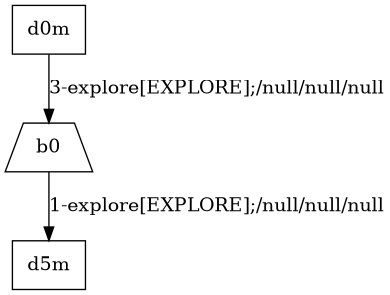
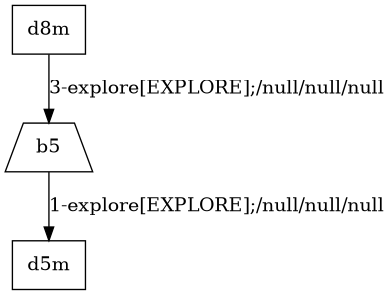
(49, 30) -> (49, 30)
(49, 147) -> (49, 147)
